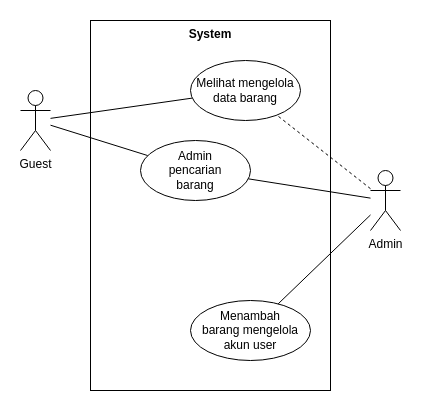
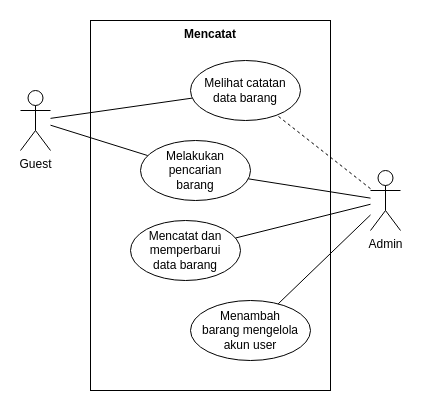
(211, 35) -> (211, 35)
(246, 91) -> (246, 91)
(196, 171) -> (196, 171)
none -> (303, 221)
none -> (186, 251)
